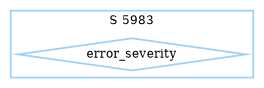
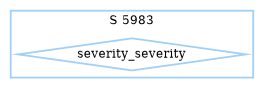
(132, 54) -> (132, 54)
